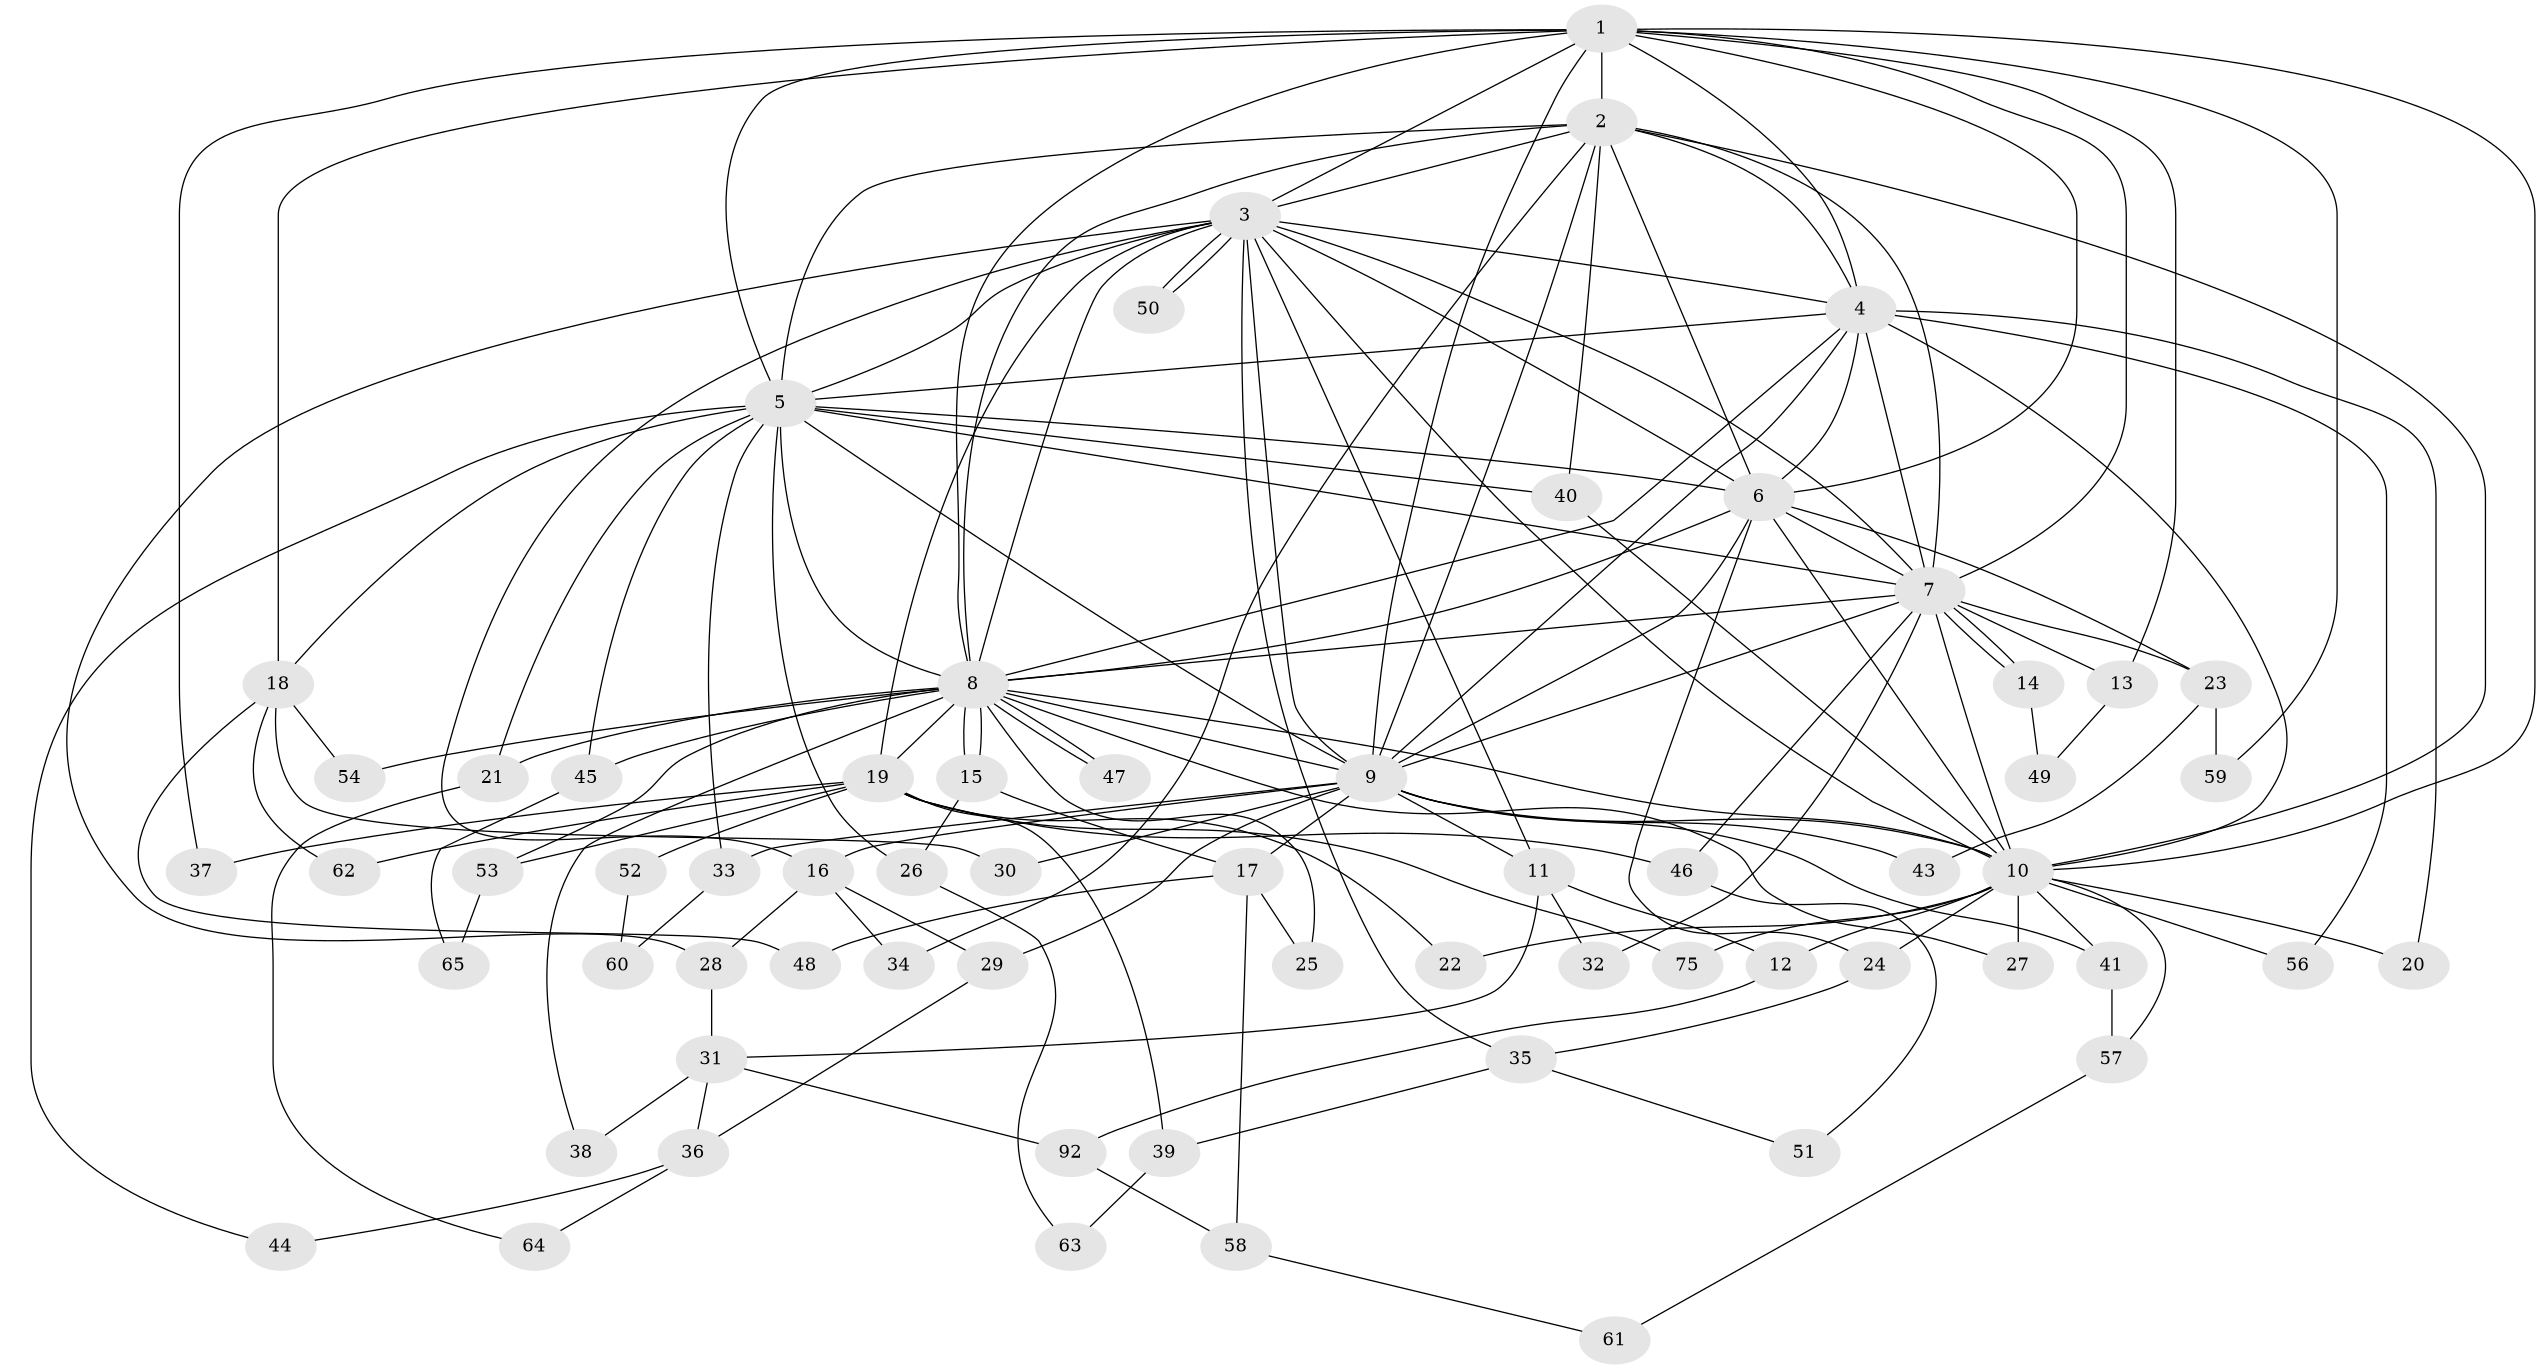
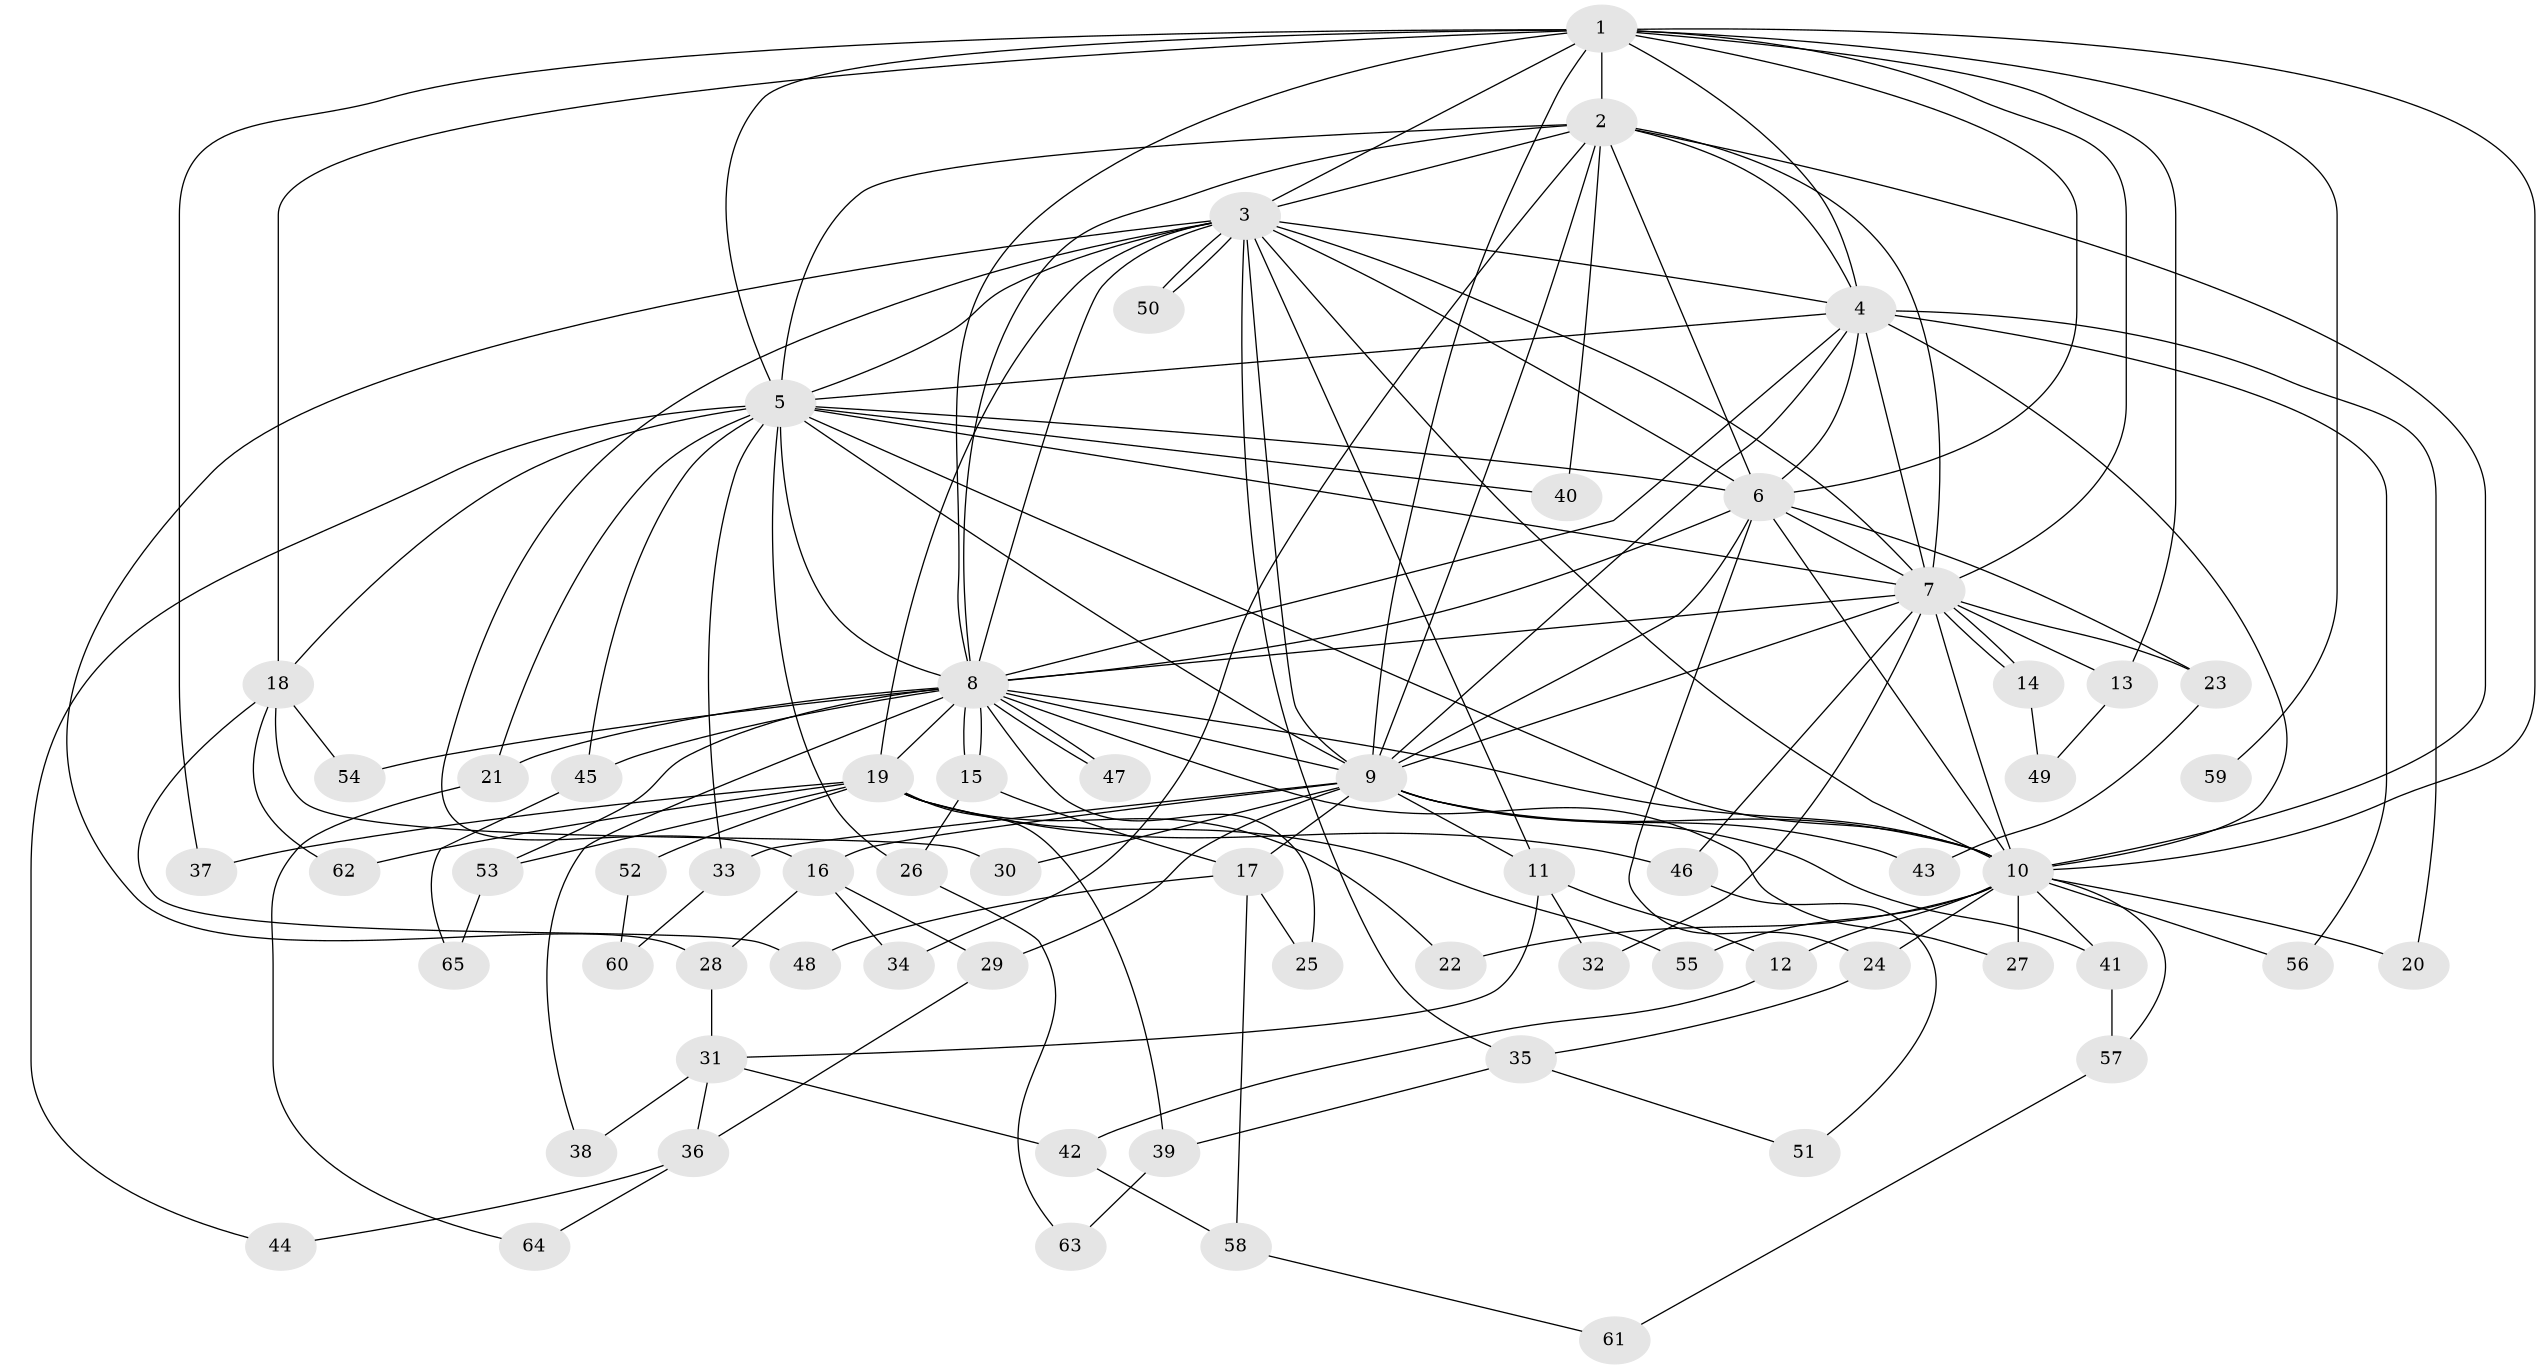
(1792, 685) -> (1390, 673)
(2216, 732) -> none
(1688, 966) -> (1688, 966)
(1071, 1153) -> (1071, 1153)
